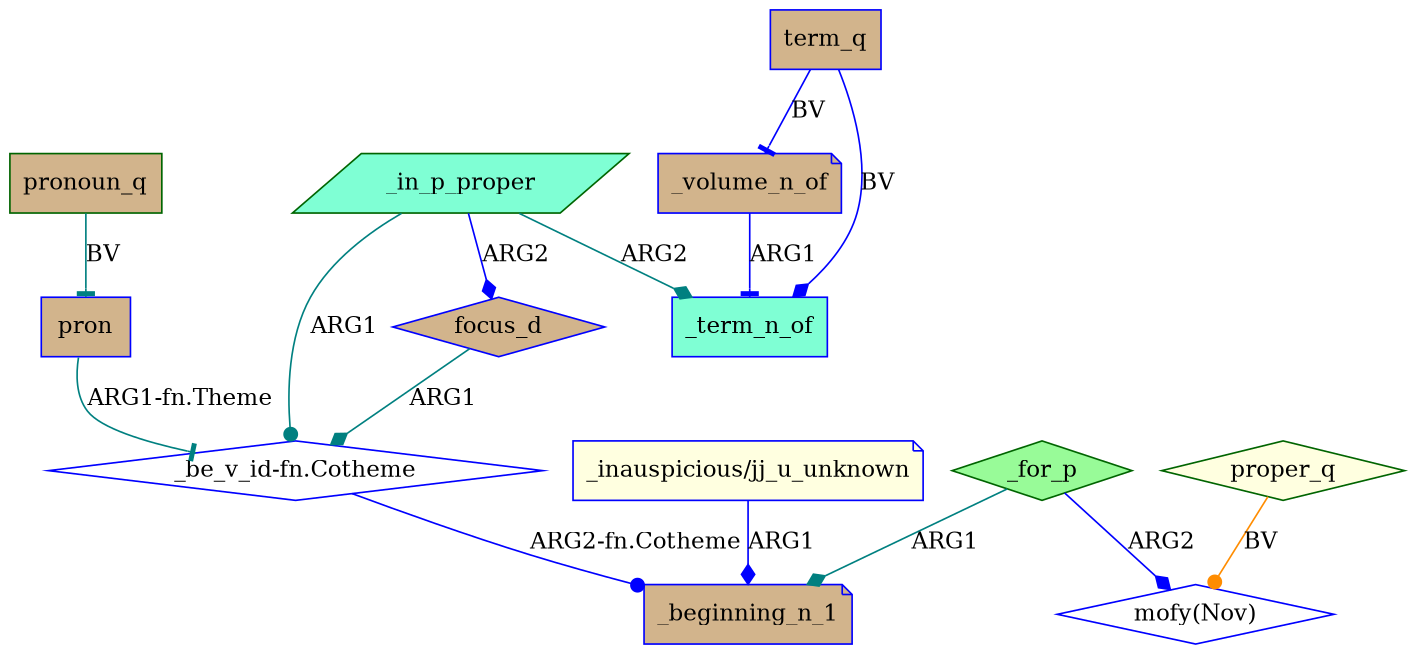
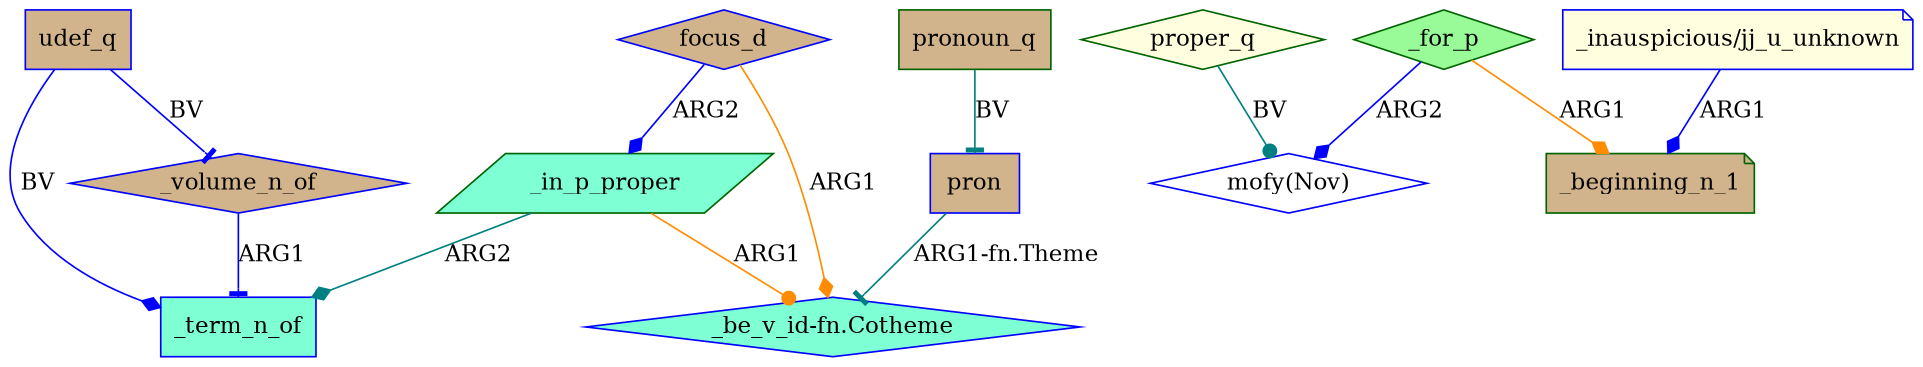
(826, 40) -> (78, 40)
(750, 183) -> (238, 183)
(477, 246) -> (673, 101)
(309, 301) -> (717, 254)
(409, 391) -> (793, 167)
(296, 471) -> (833, 327)
(916, 532) -> (1532, 101)
(1243, 536) -> (1242, 105)
(490, 542) -> none
(748, 614) -> (1650, 183)
